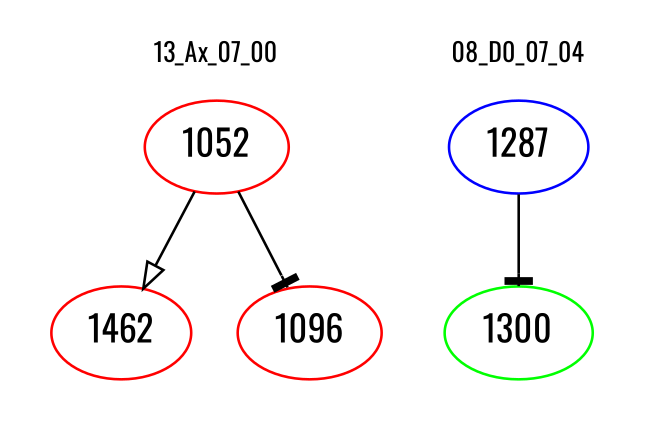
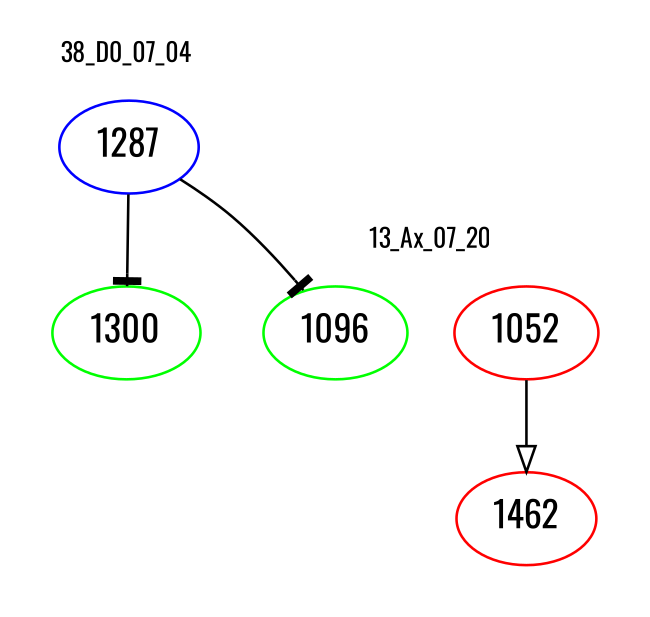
(217, 55) -> (431, 241)
(519, 55) -> (126, 55)
(260, 233) -> (258, 241)
(310, 333) -> (335, 333)
